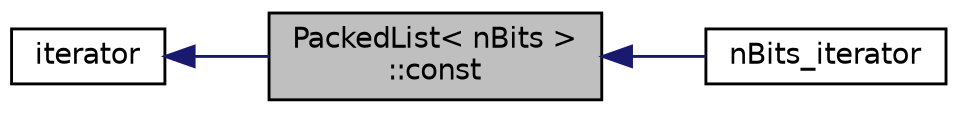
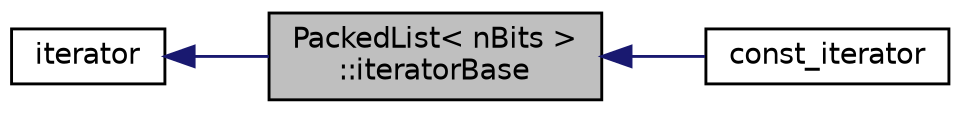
(435, 56) -> (435, 56)
(826, 56) -> (827, 56)
